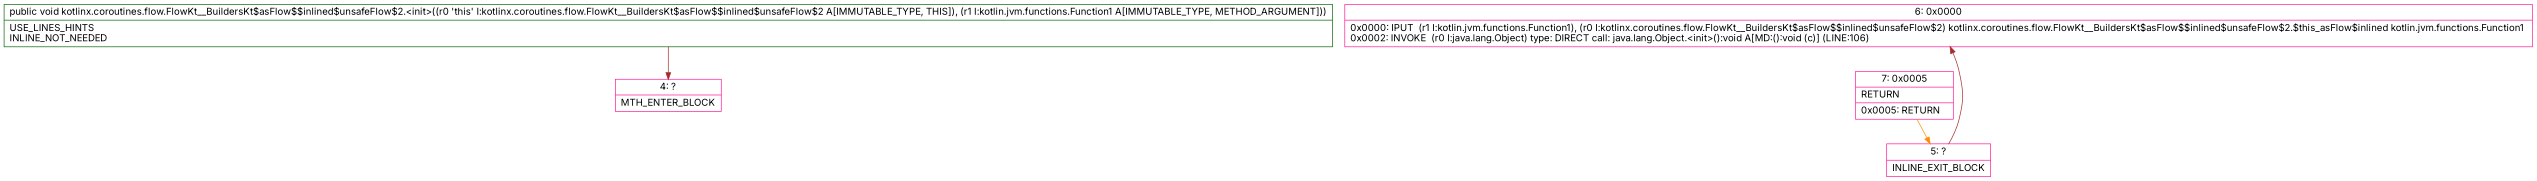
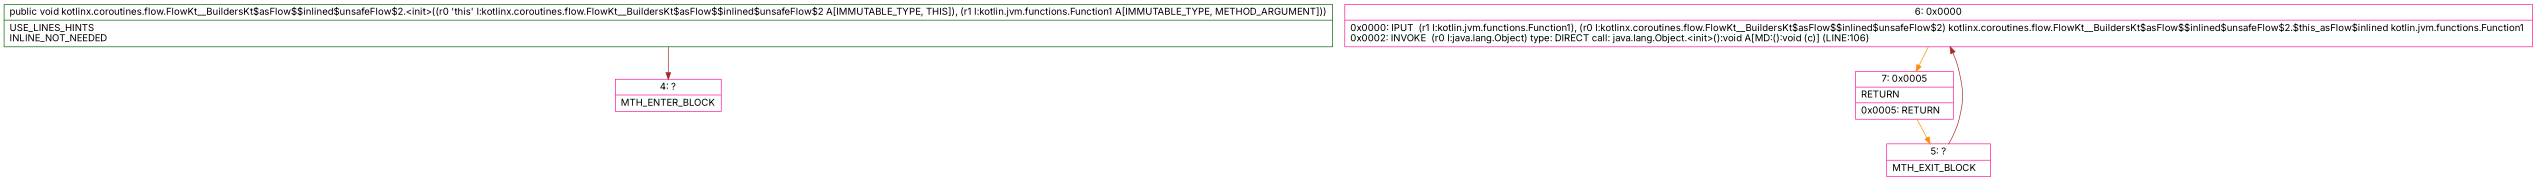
none -> (1924, 56)
(1939, 168) -> (1935, 168)
